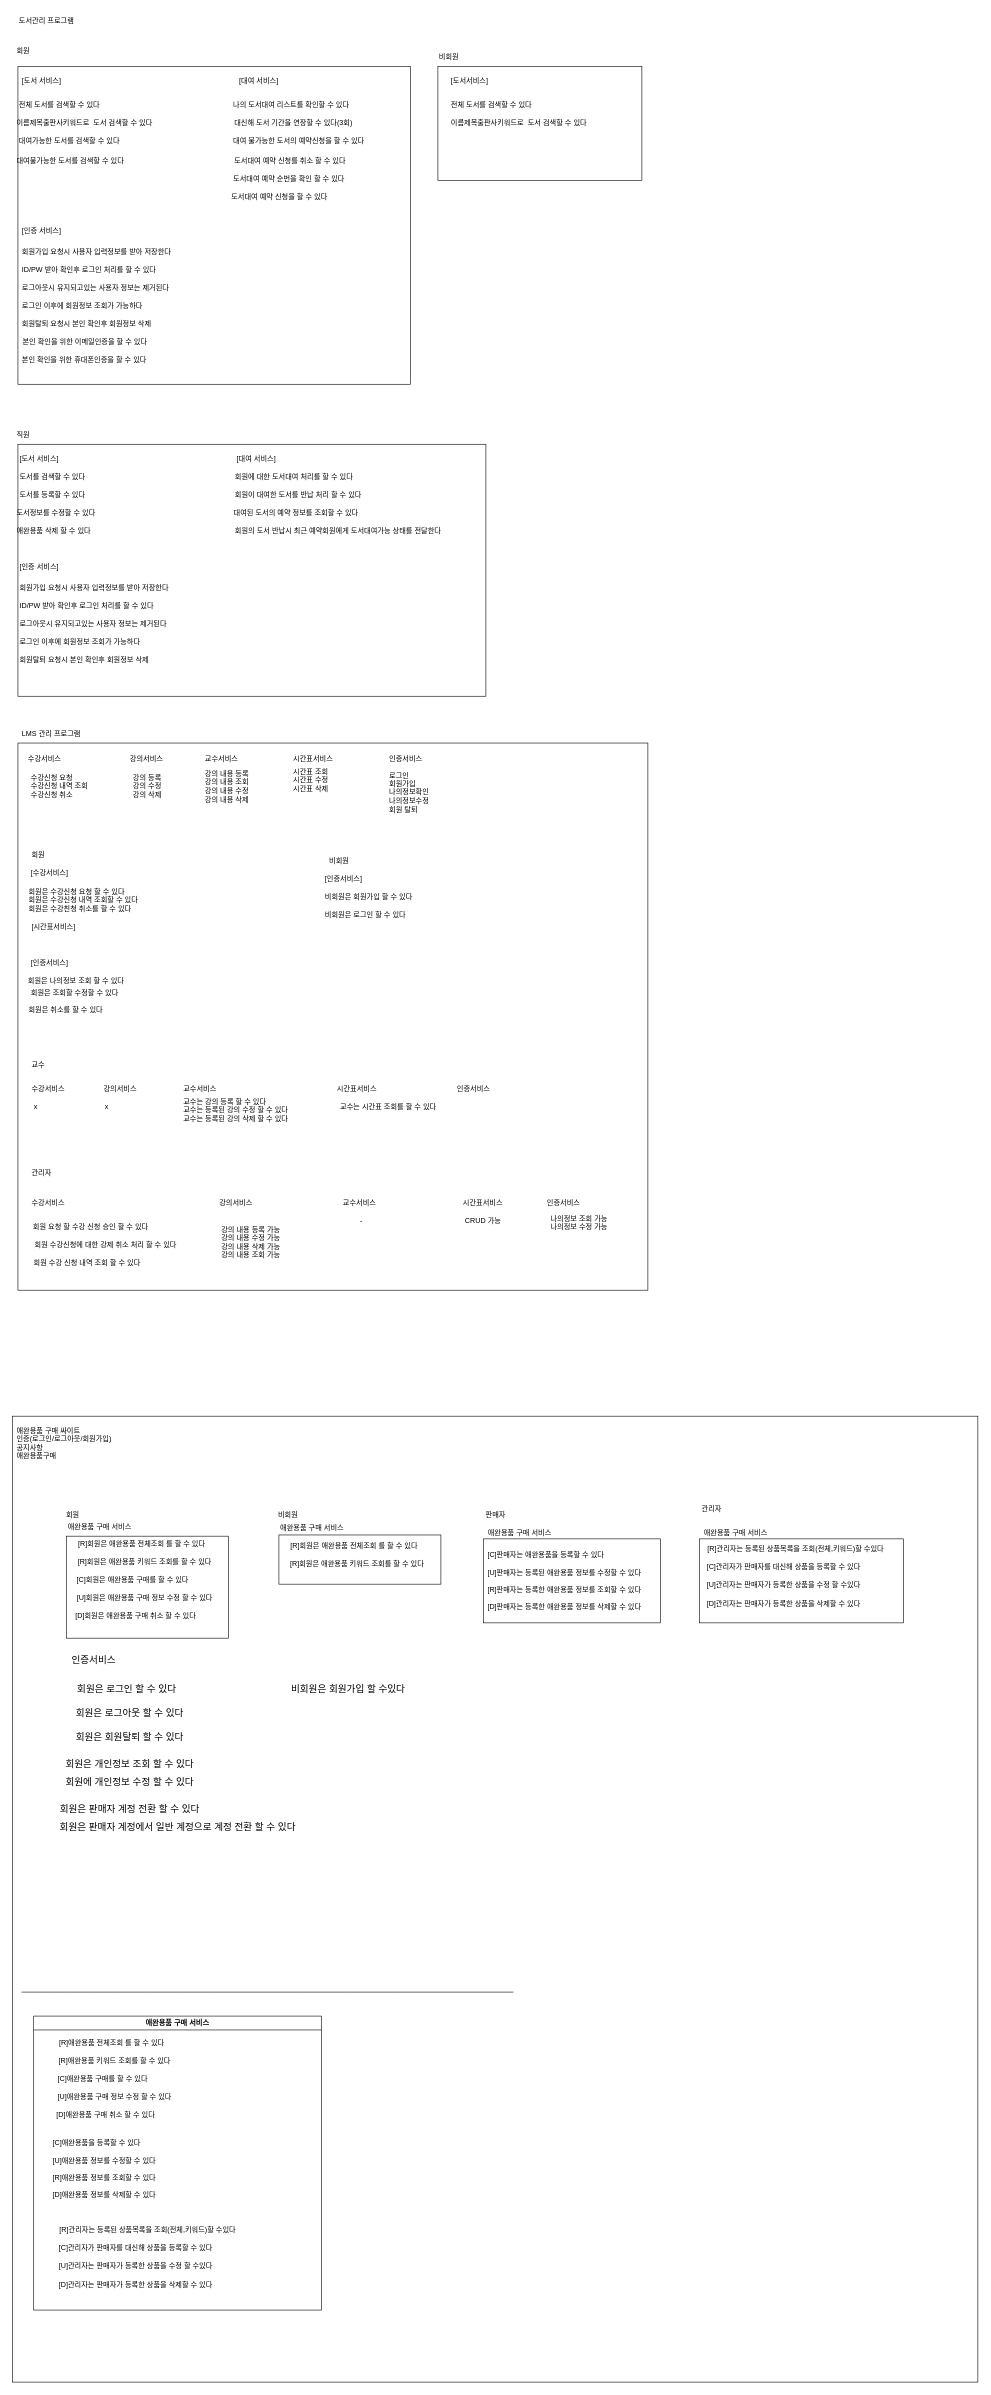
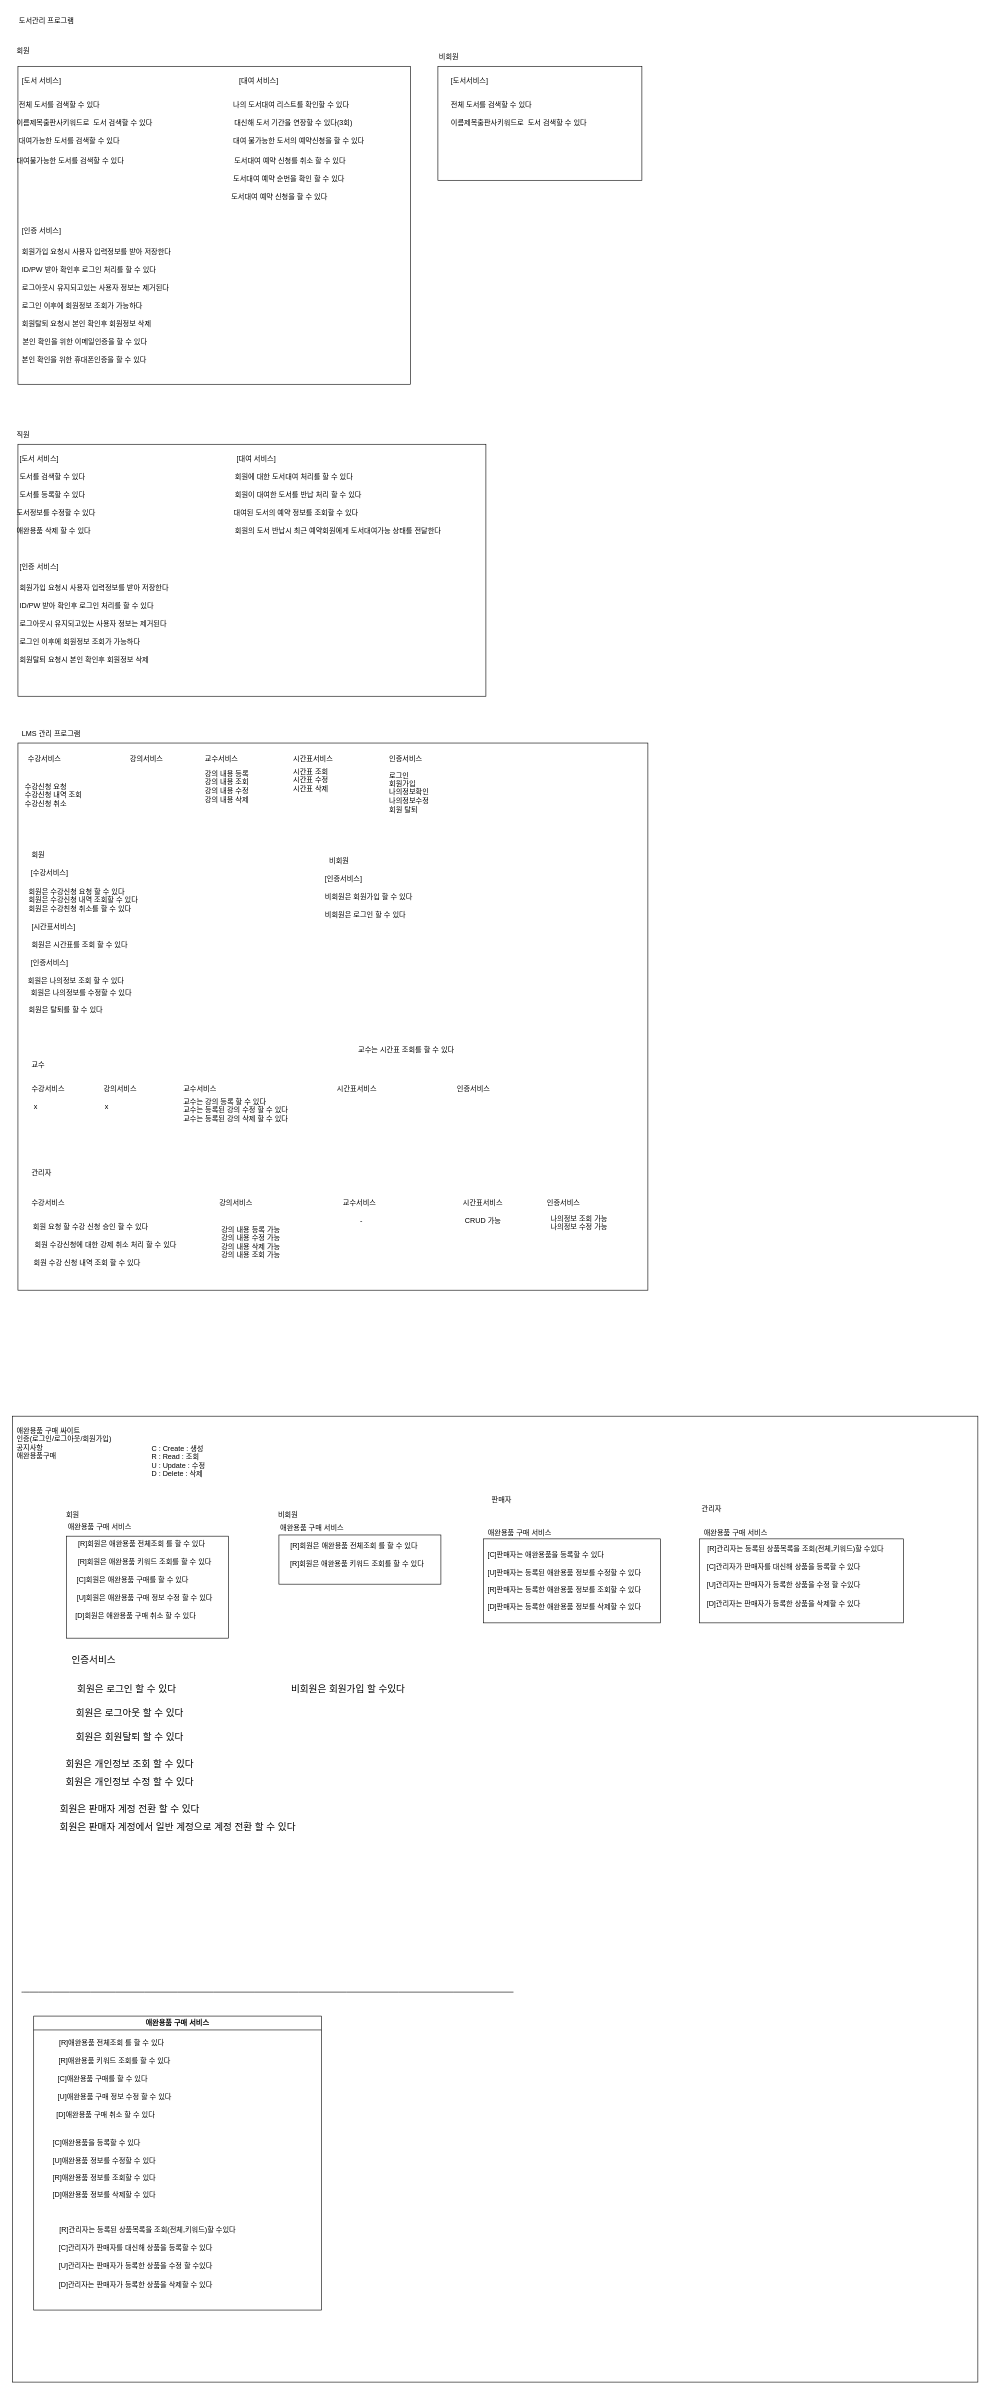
(69, 786) -> (63, 795)
(153, 786) -> none
none -> (90, 945)
(78, 993) -> (86, 993)
(69, 1010) -> (69, 1010)
(388, 1107) -> (406, 1050)
none -> (183, 1461)
(495, 1515) -> (501, 1500)
(130, 1782) -> (130, 1782)
